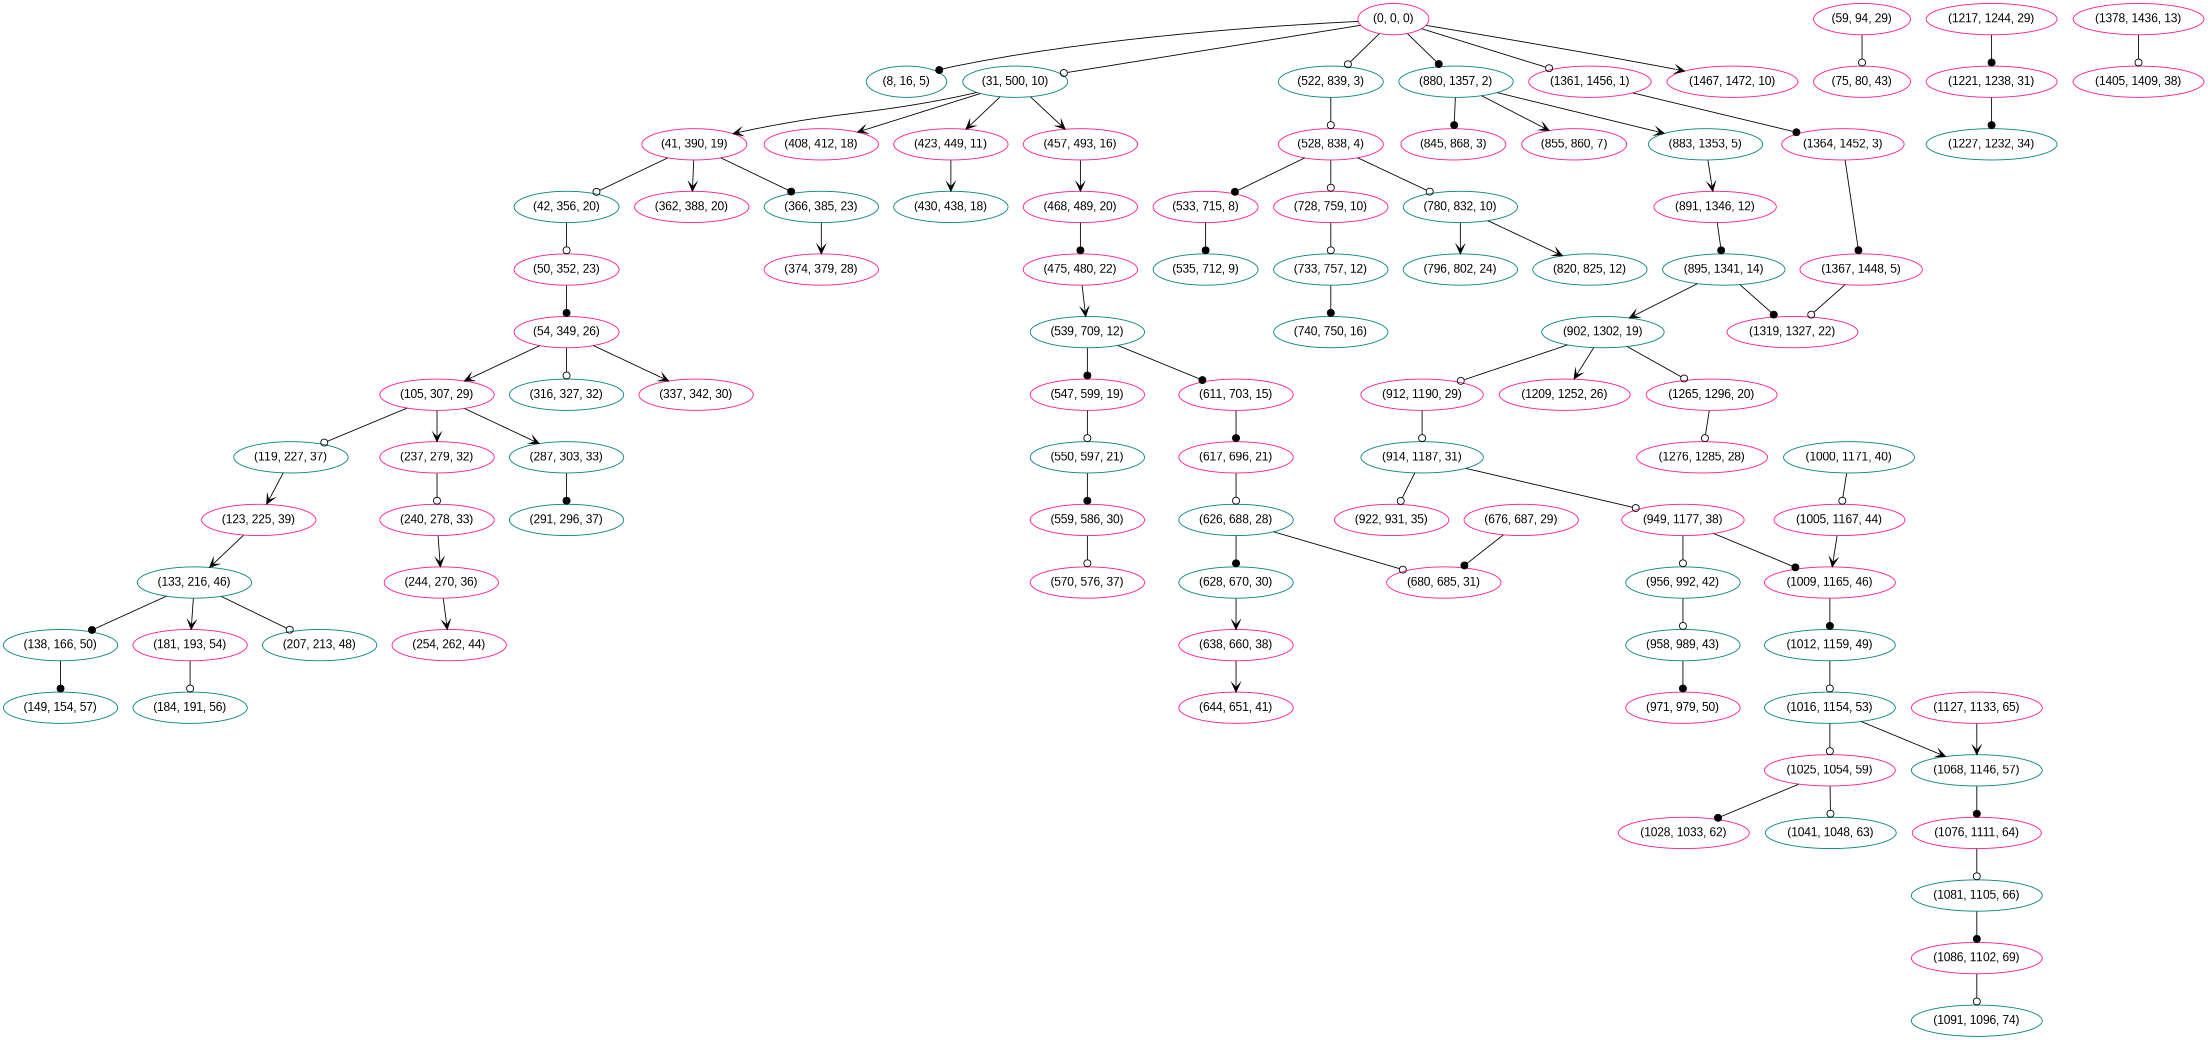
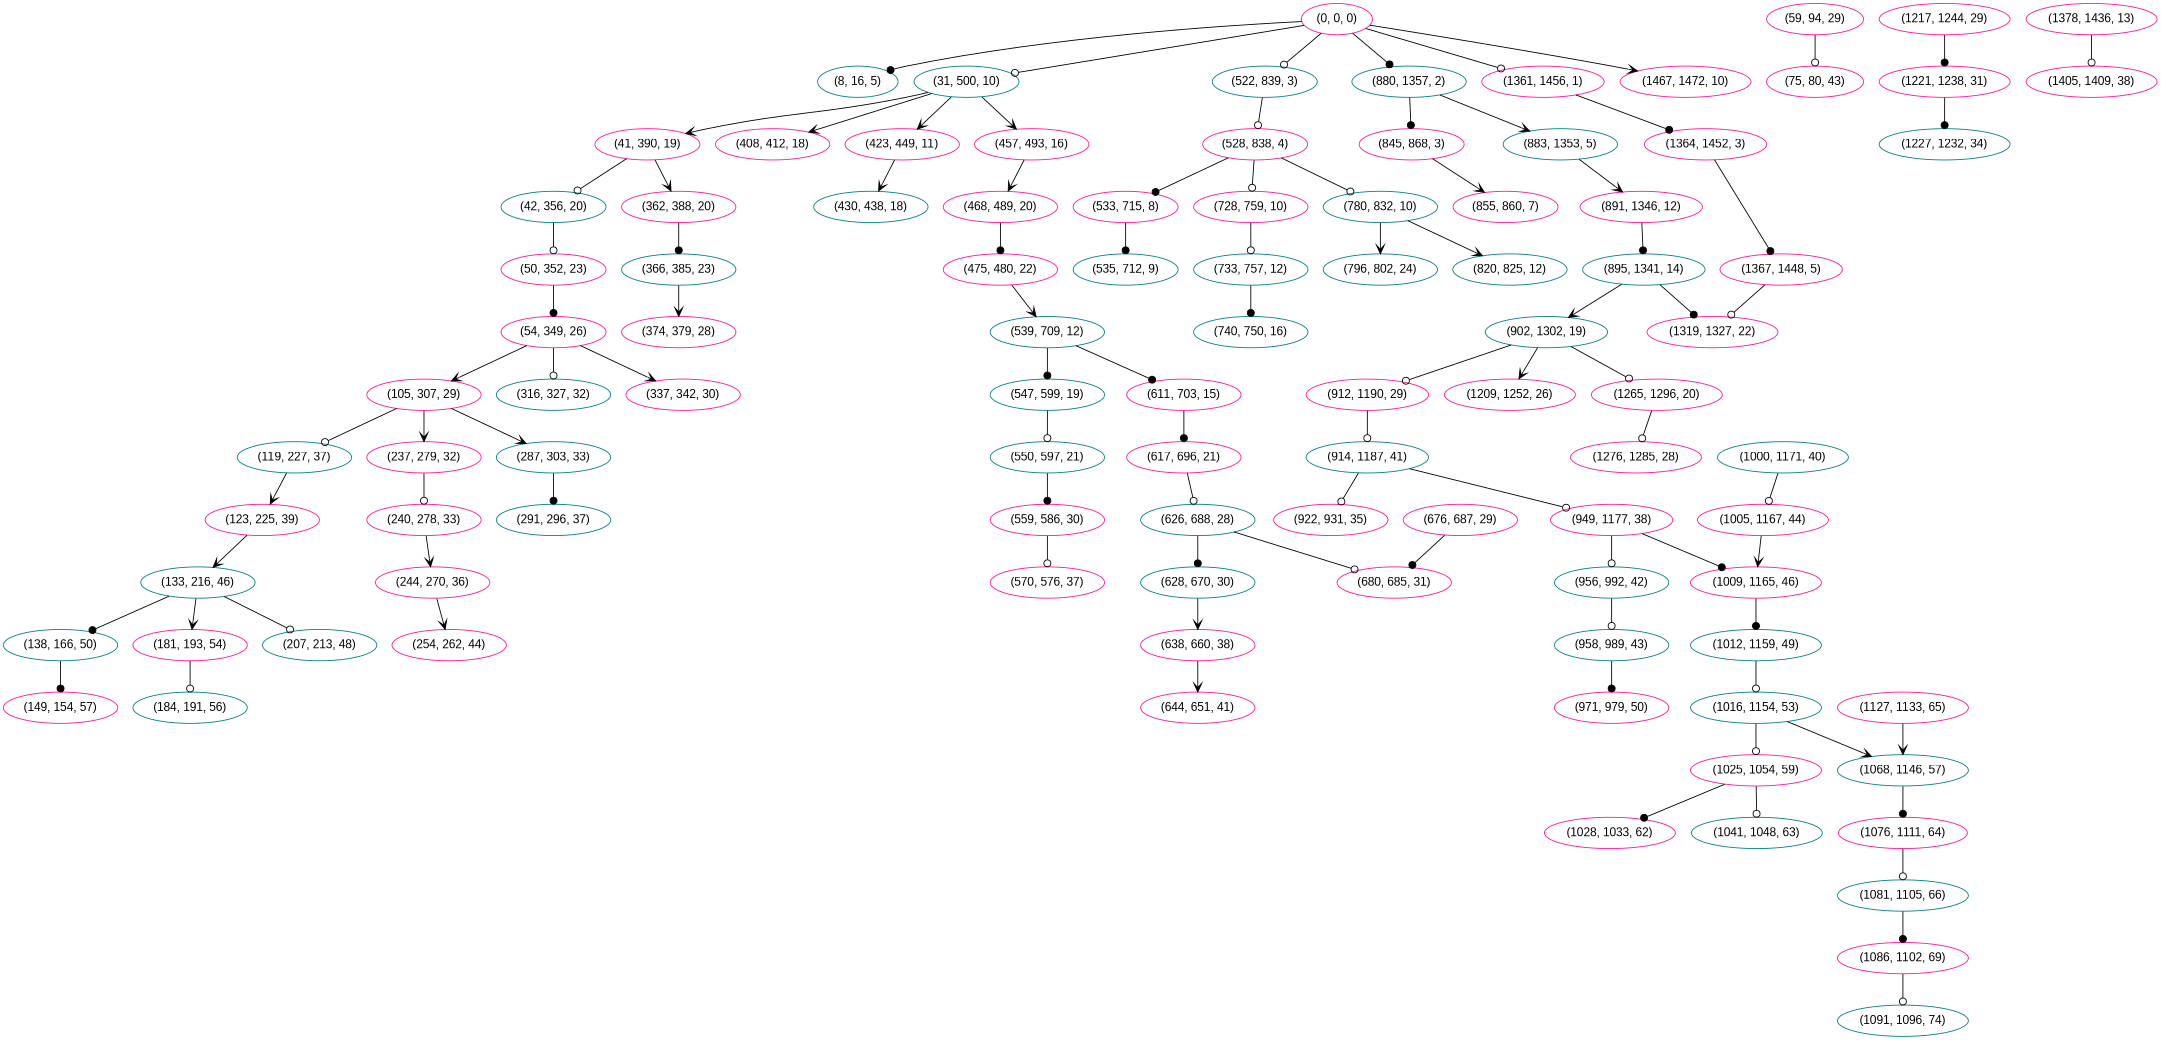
(1511, 111) -> (1455, 173)
(755, 174) -> (679, 235)
(1087, 395) -> (1047, 395)
(1422, 457) -> (1367, 457)
(61, 708) -> (61, 708)
